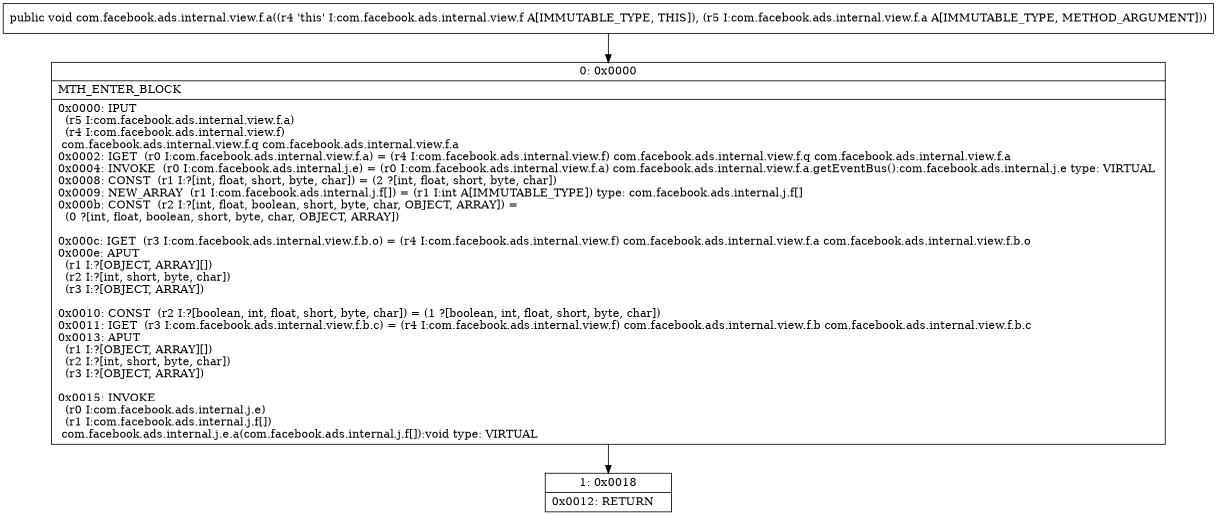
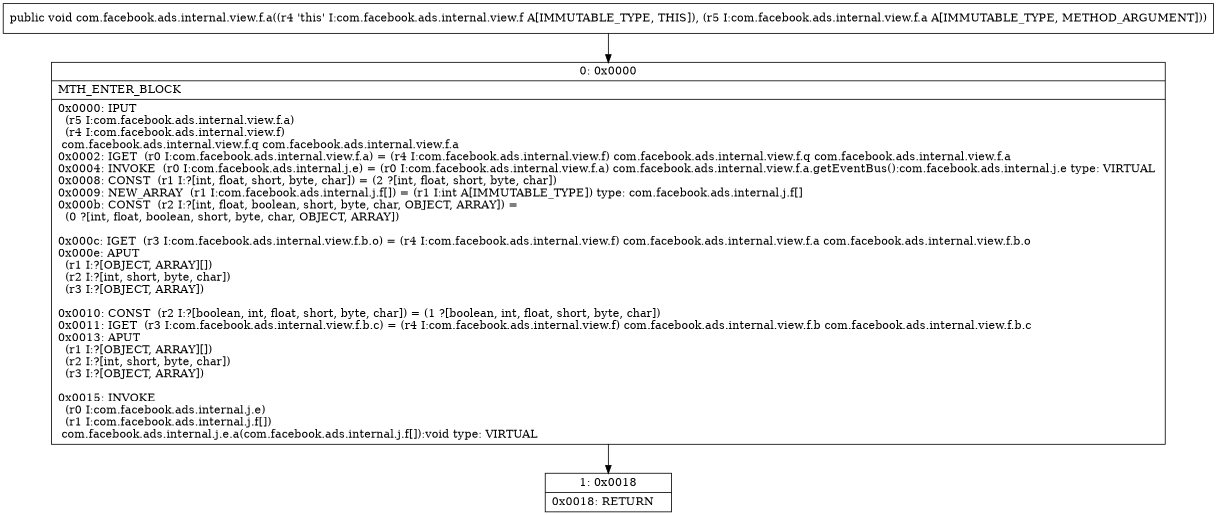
(608, 502) -> (608, 502)
